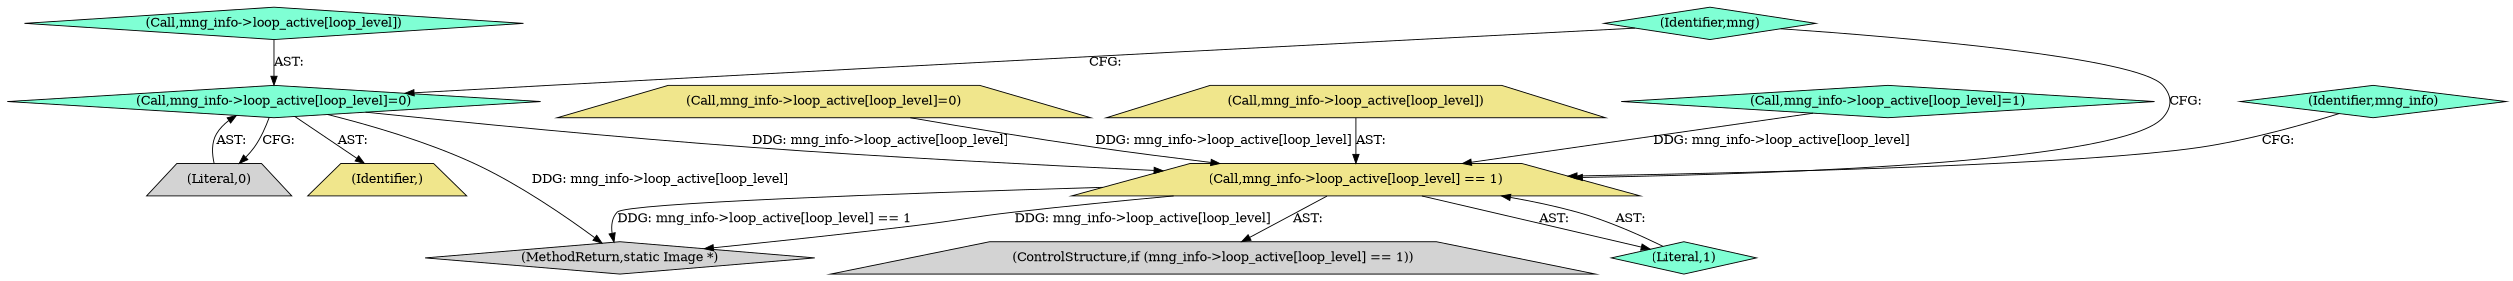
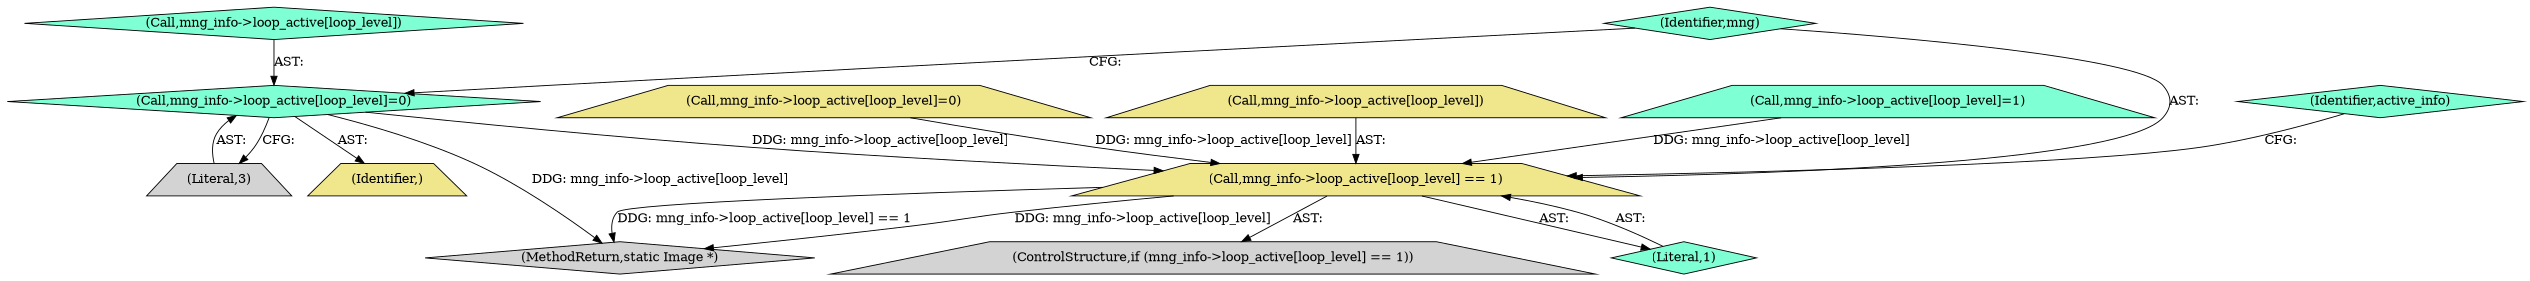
(1888, 102) -> (1888, 102)
(2188, 102) -> (2186, 102)
(2373, 102) -> (2380, 102)
(219, 180) -> (219, 180)
